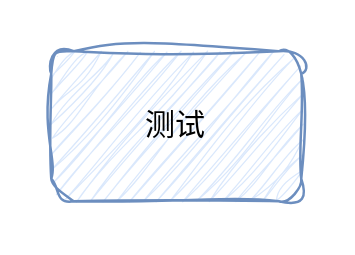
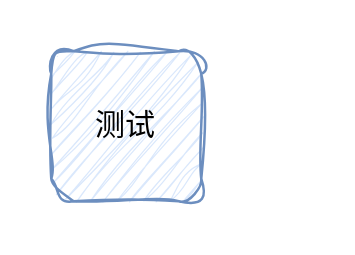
(176, 126) -> (126, 126)
